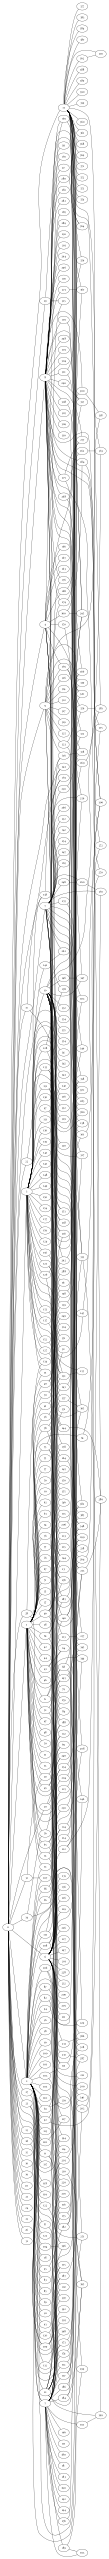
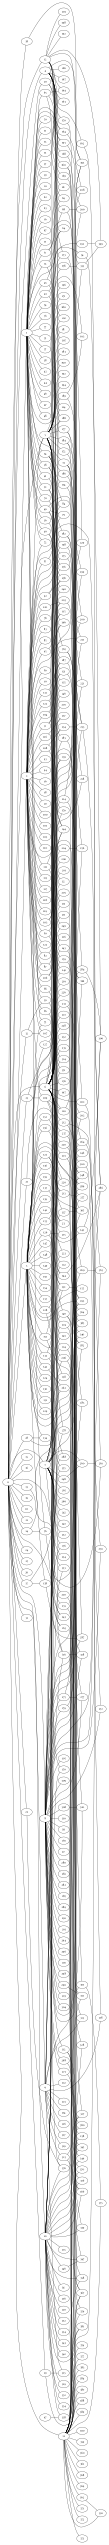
(51, 209) -> (66, 2425)
(90, 709) -> none
(82, 999) -> none
none -> (45, 1411)
(53, 2001) -> (72, 671)
(54, 2041) -> none
